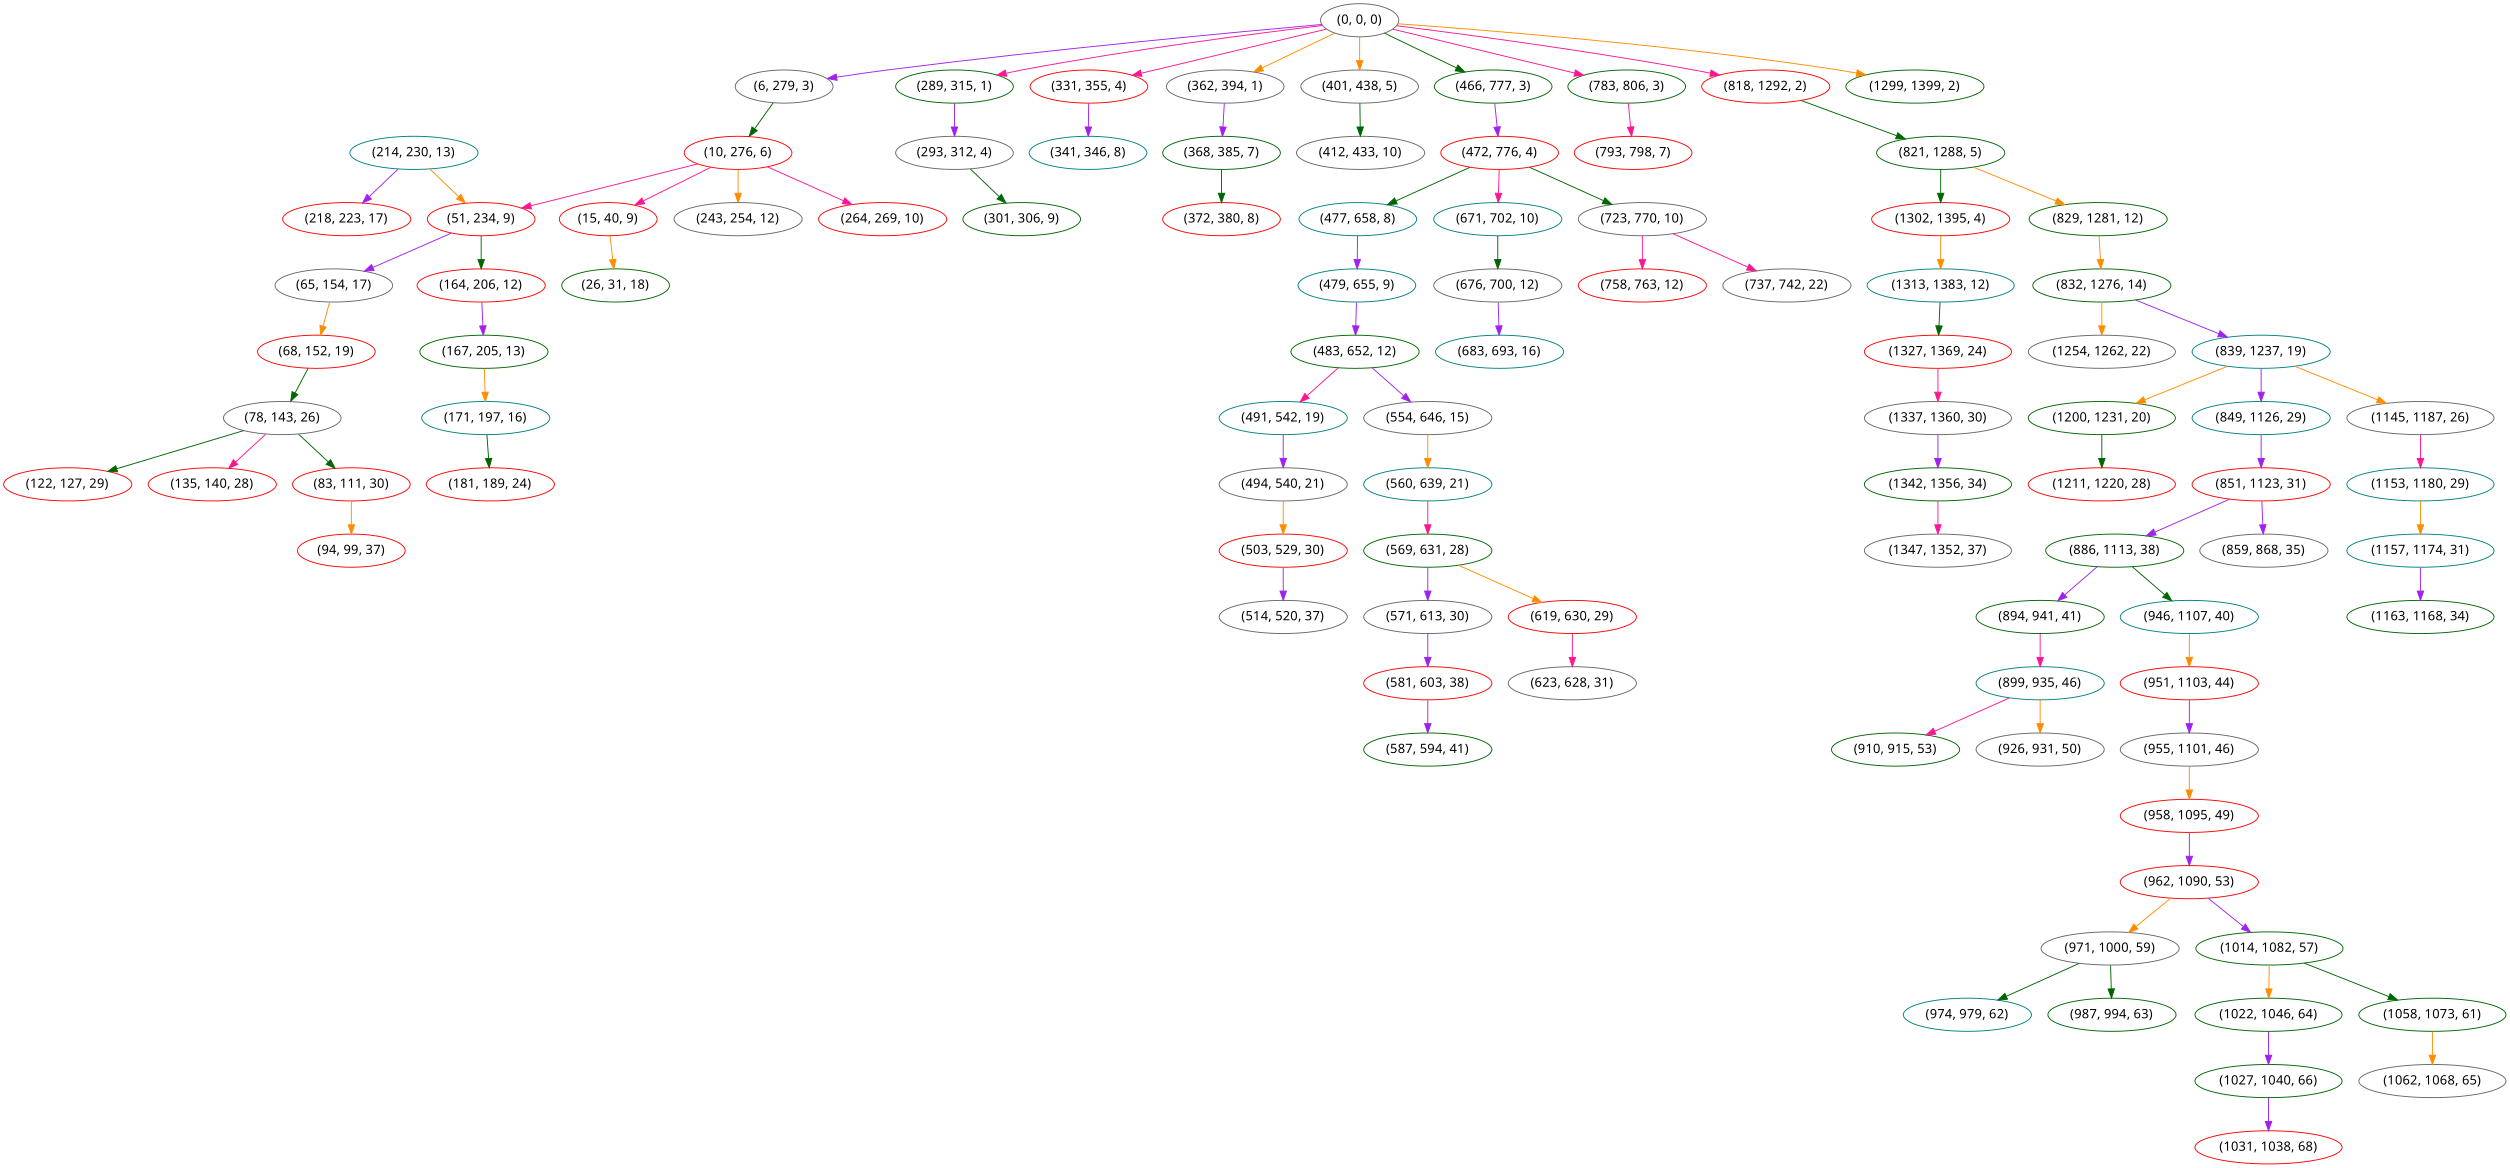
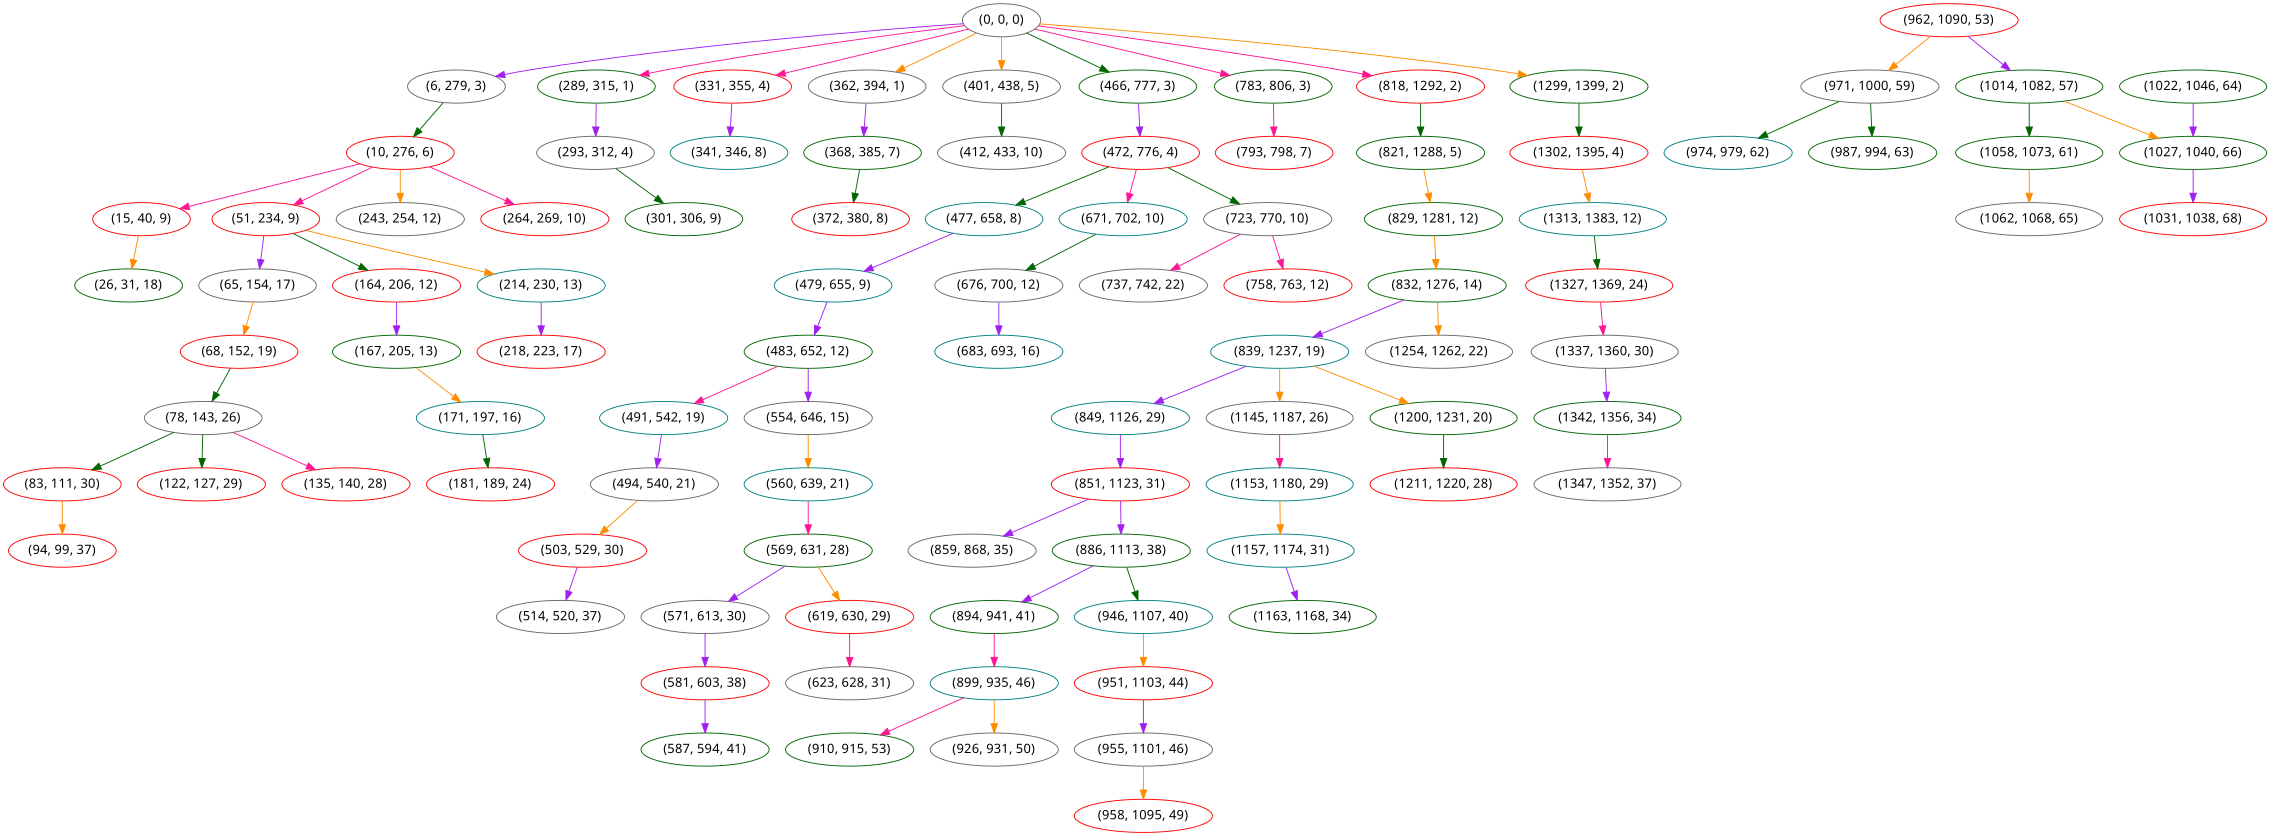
(1941, 181) -> (1579, 115)
(444, 183) -> (395, 252)
(2189, 844) -> none
(2269, 977) -> (2107, 118)
